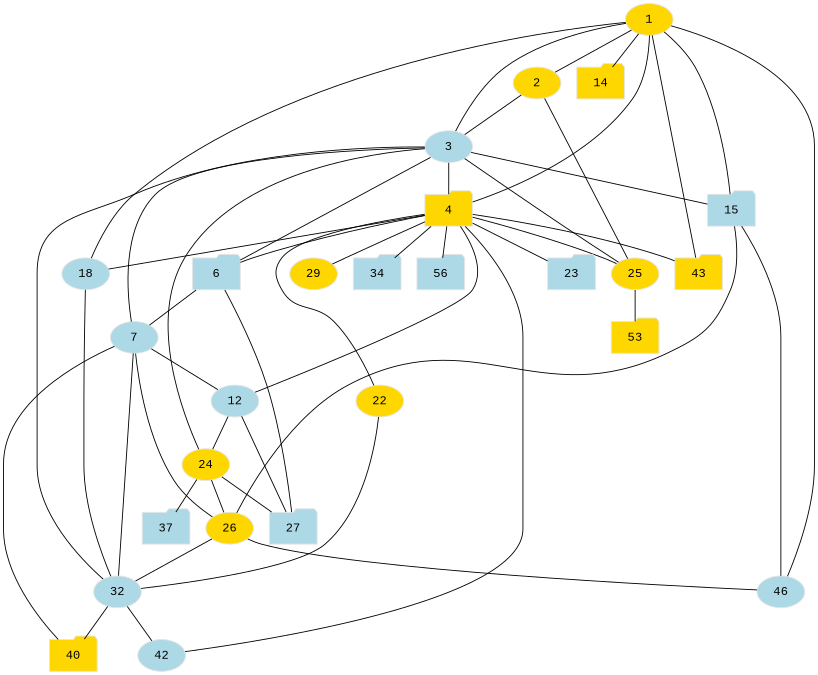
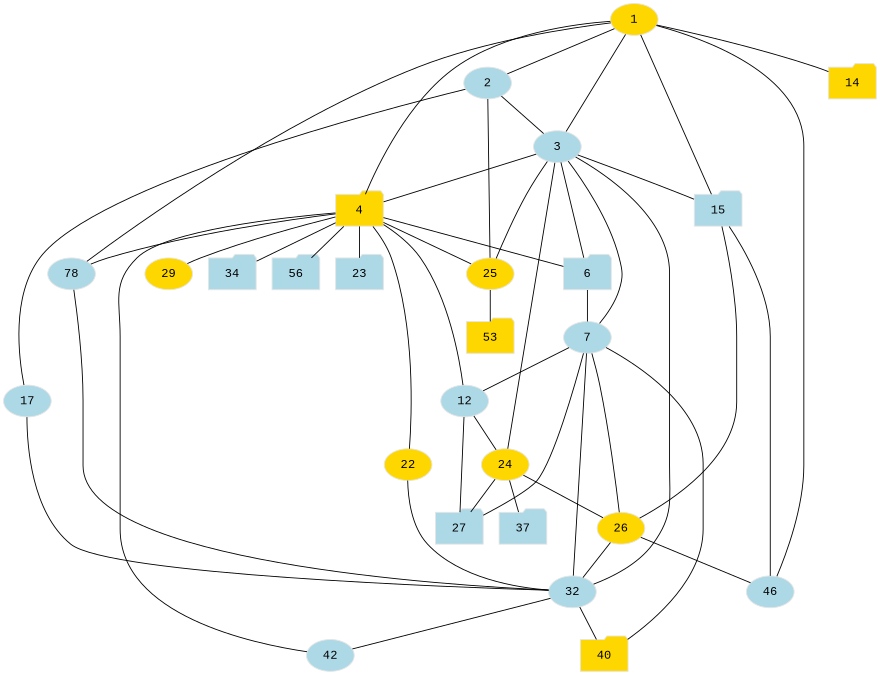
(537, 83) -> (488, 83)
(86, 274) -> (72, 274)
(699, 274) -> none
(270, 397) -> (553, 449)
none -> (27, 401)
